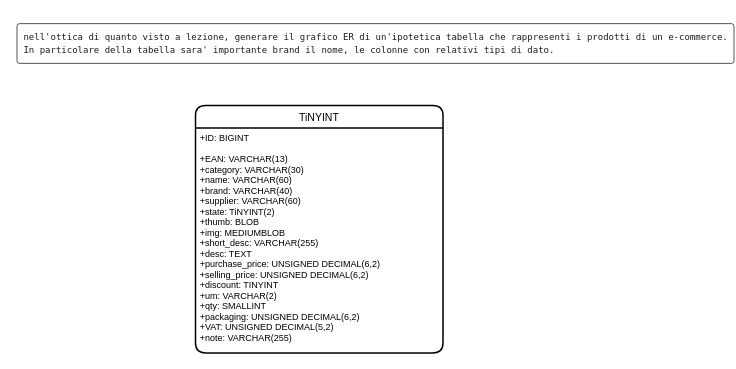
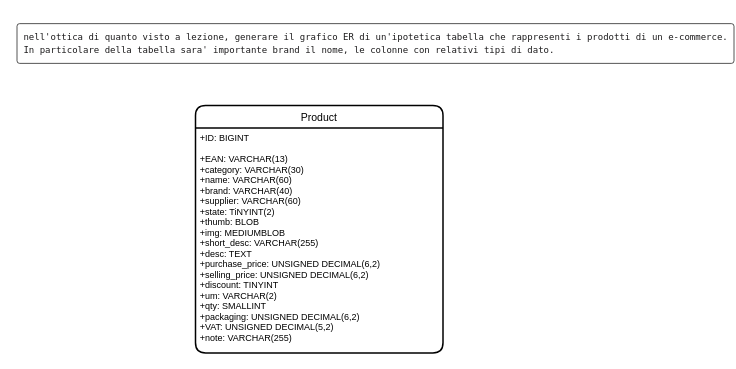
(319, 117) -> (319, 117)
